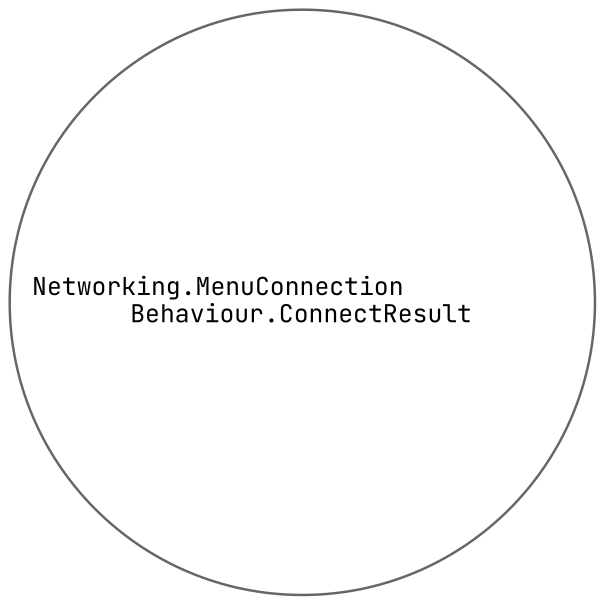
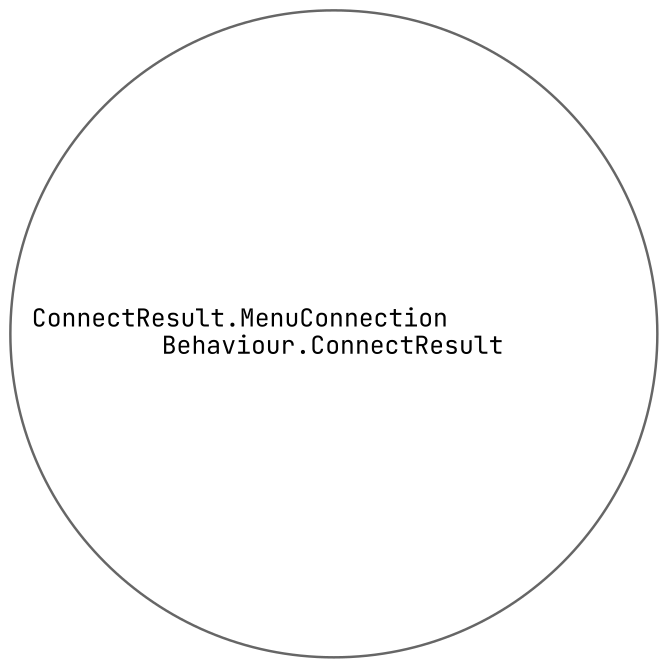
(302, 302) -> (334, 334)
